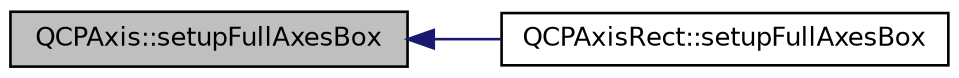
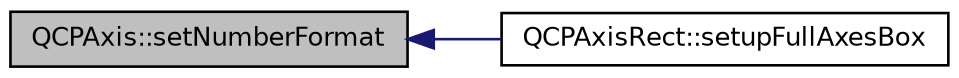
(209, 39) -> (209, 39)
